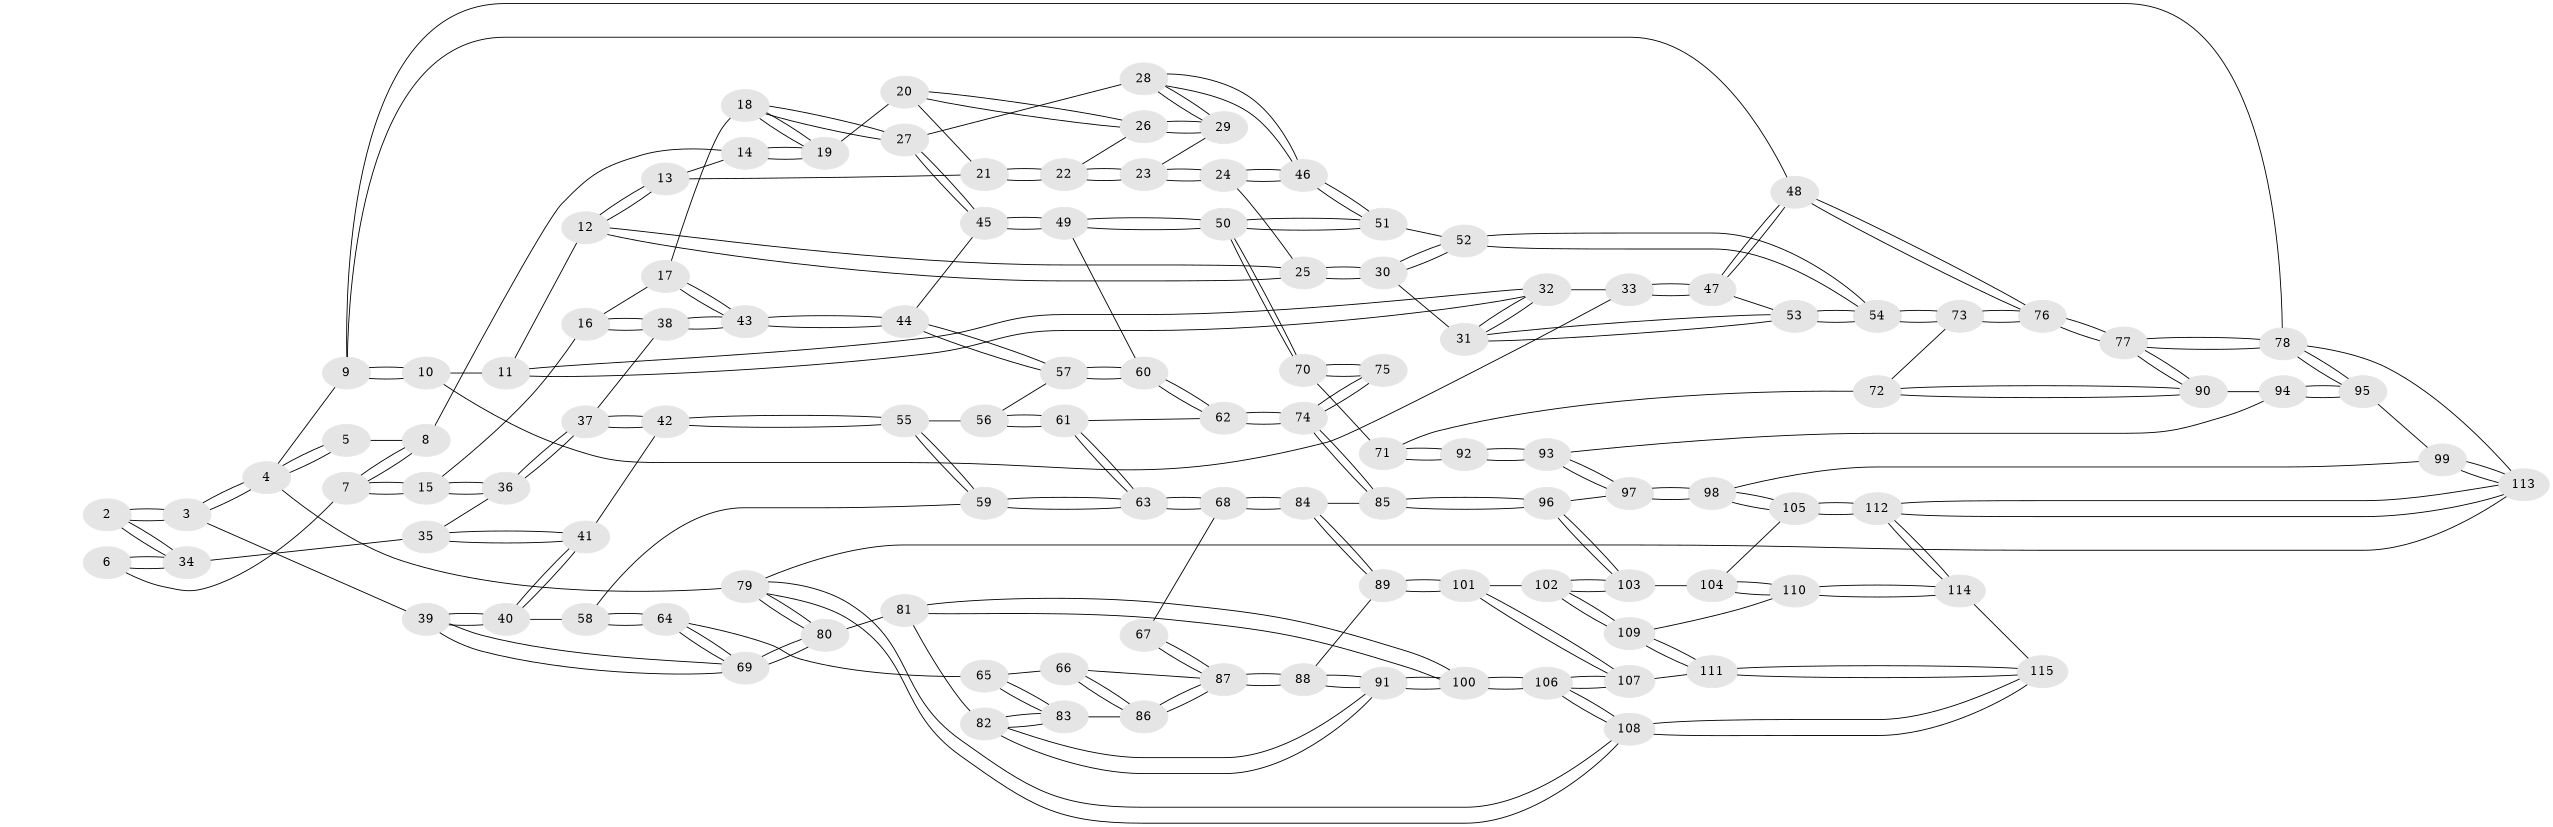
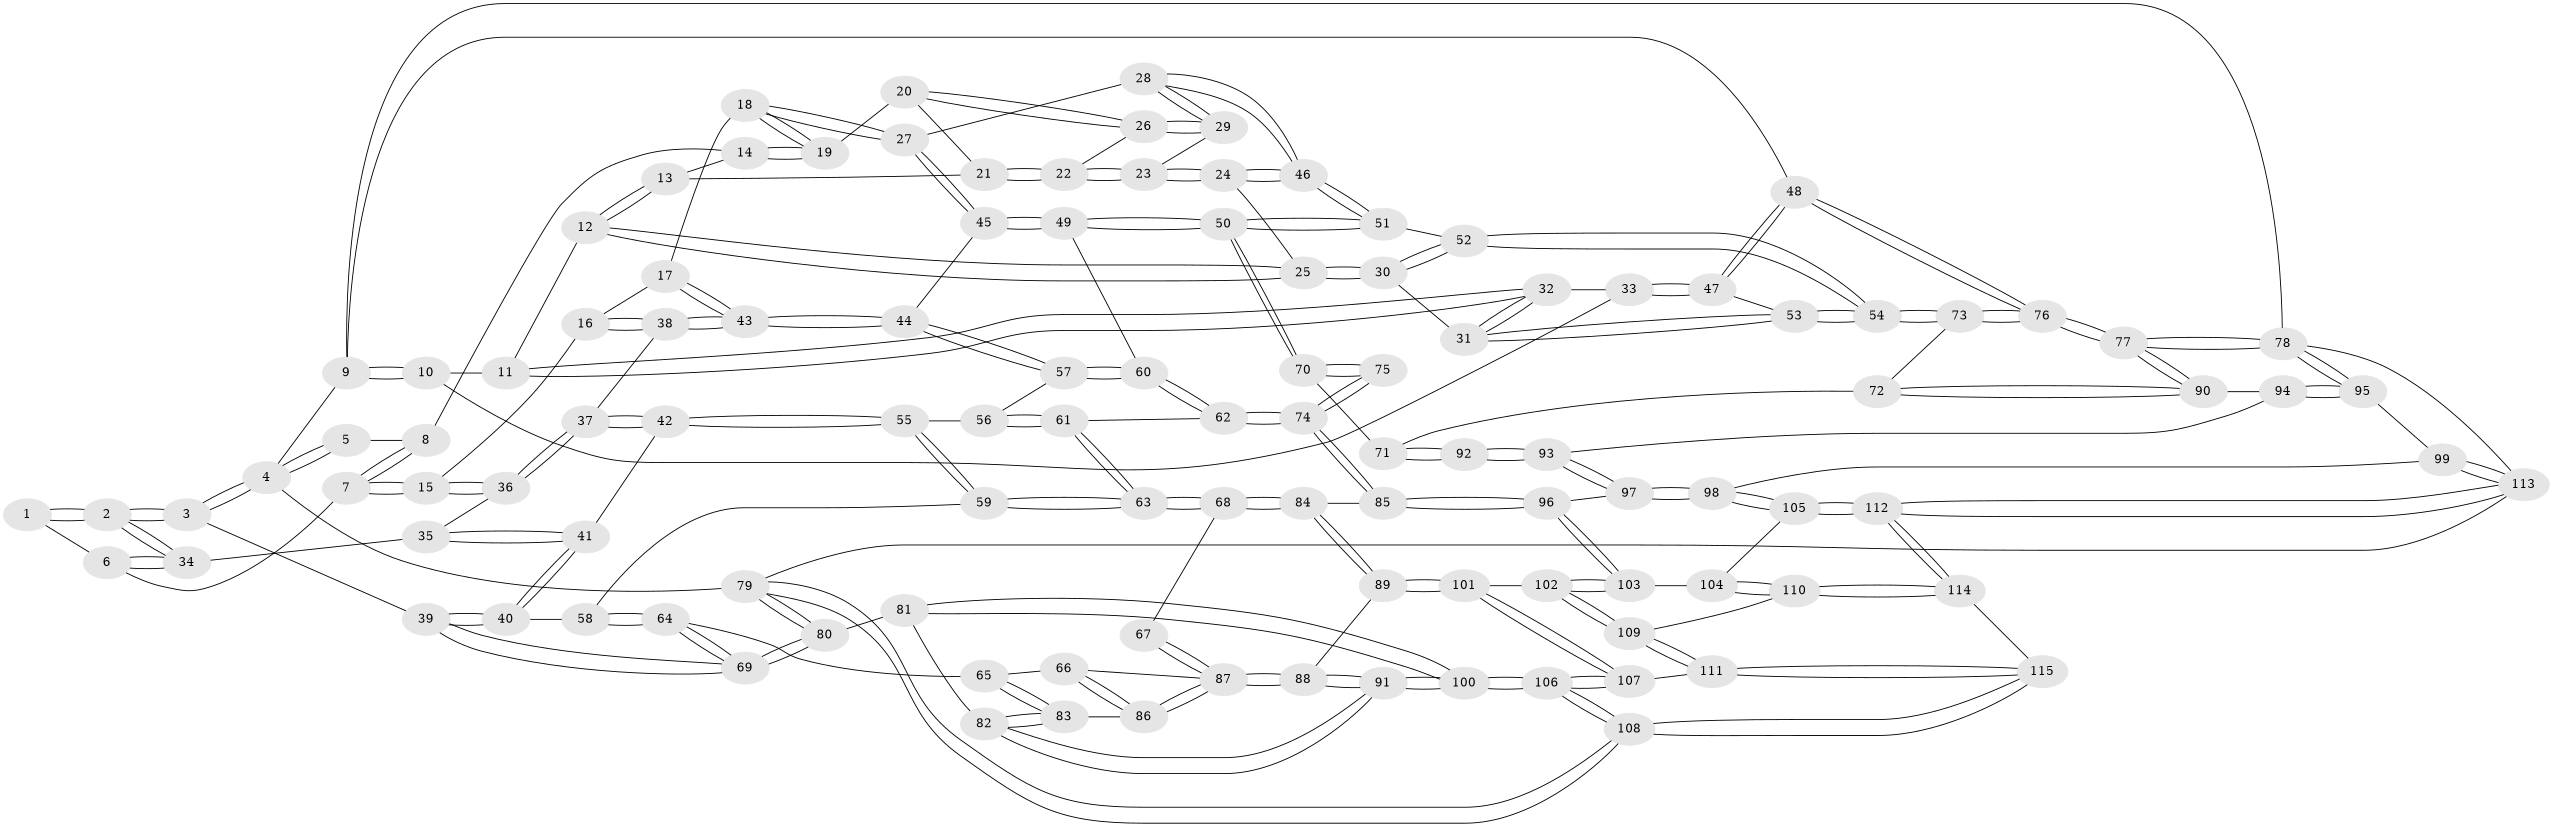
none -> (27, 515)
